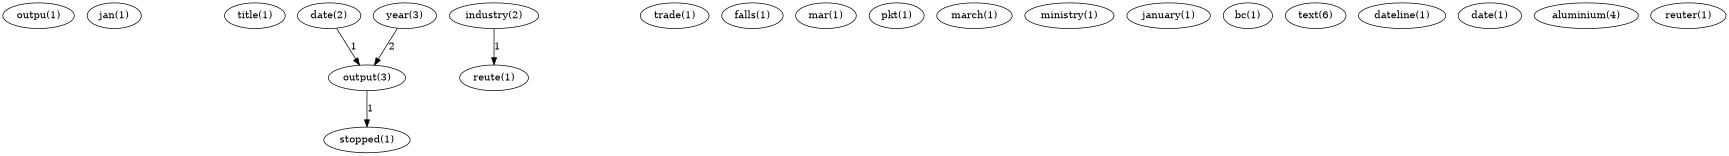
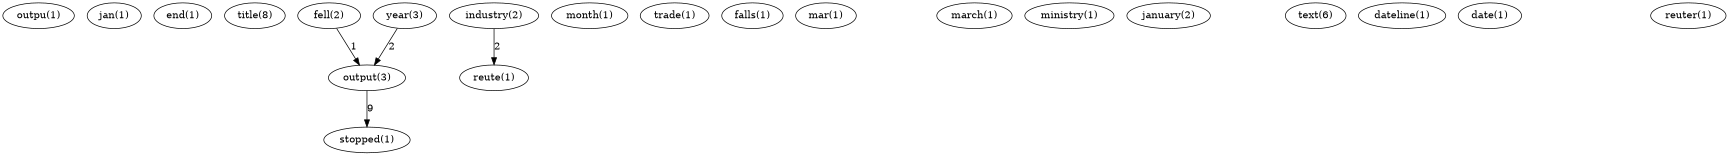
none -> (183, 16)
(255, 16) -> (255, 16)
(329, 16) -> (329, 16)
none -> (590, 16)
(897, 16) -> none
(1169, 16) -> (1169, 16)
(1248, 16) -> none
(1586, 16) -> none
(498, 47) -> (498, 47)
(371, 109) -> (371, 109)
